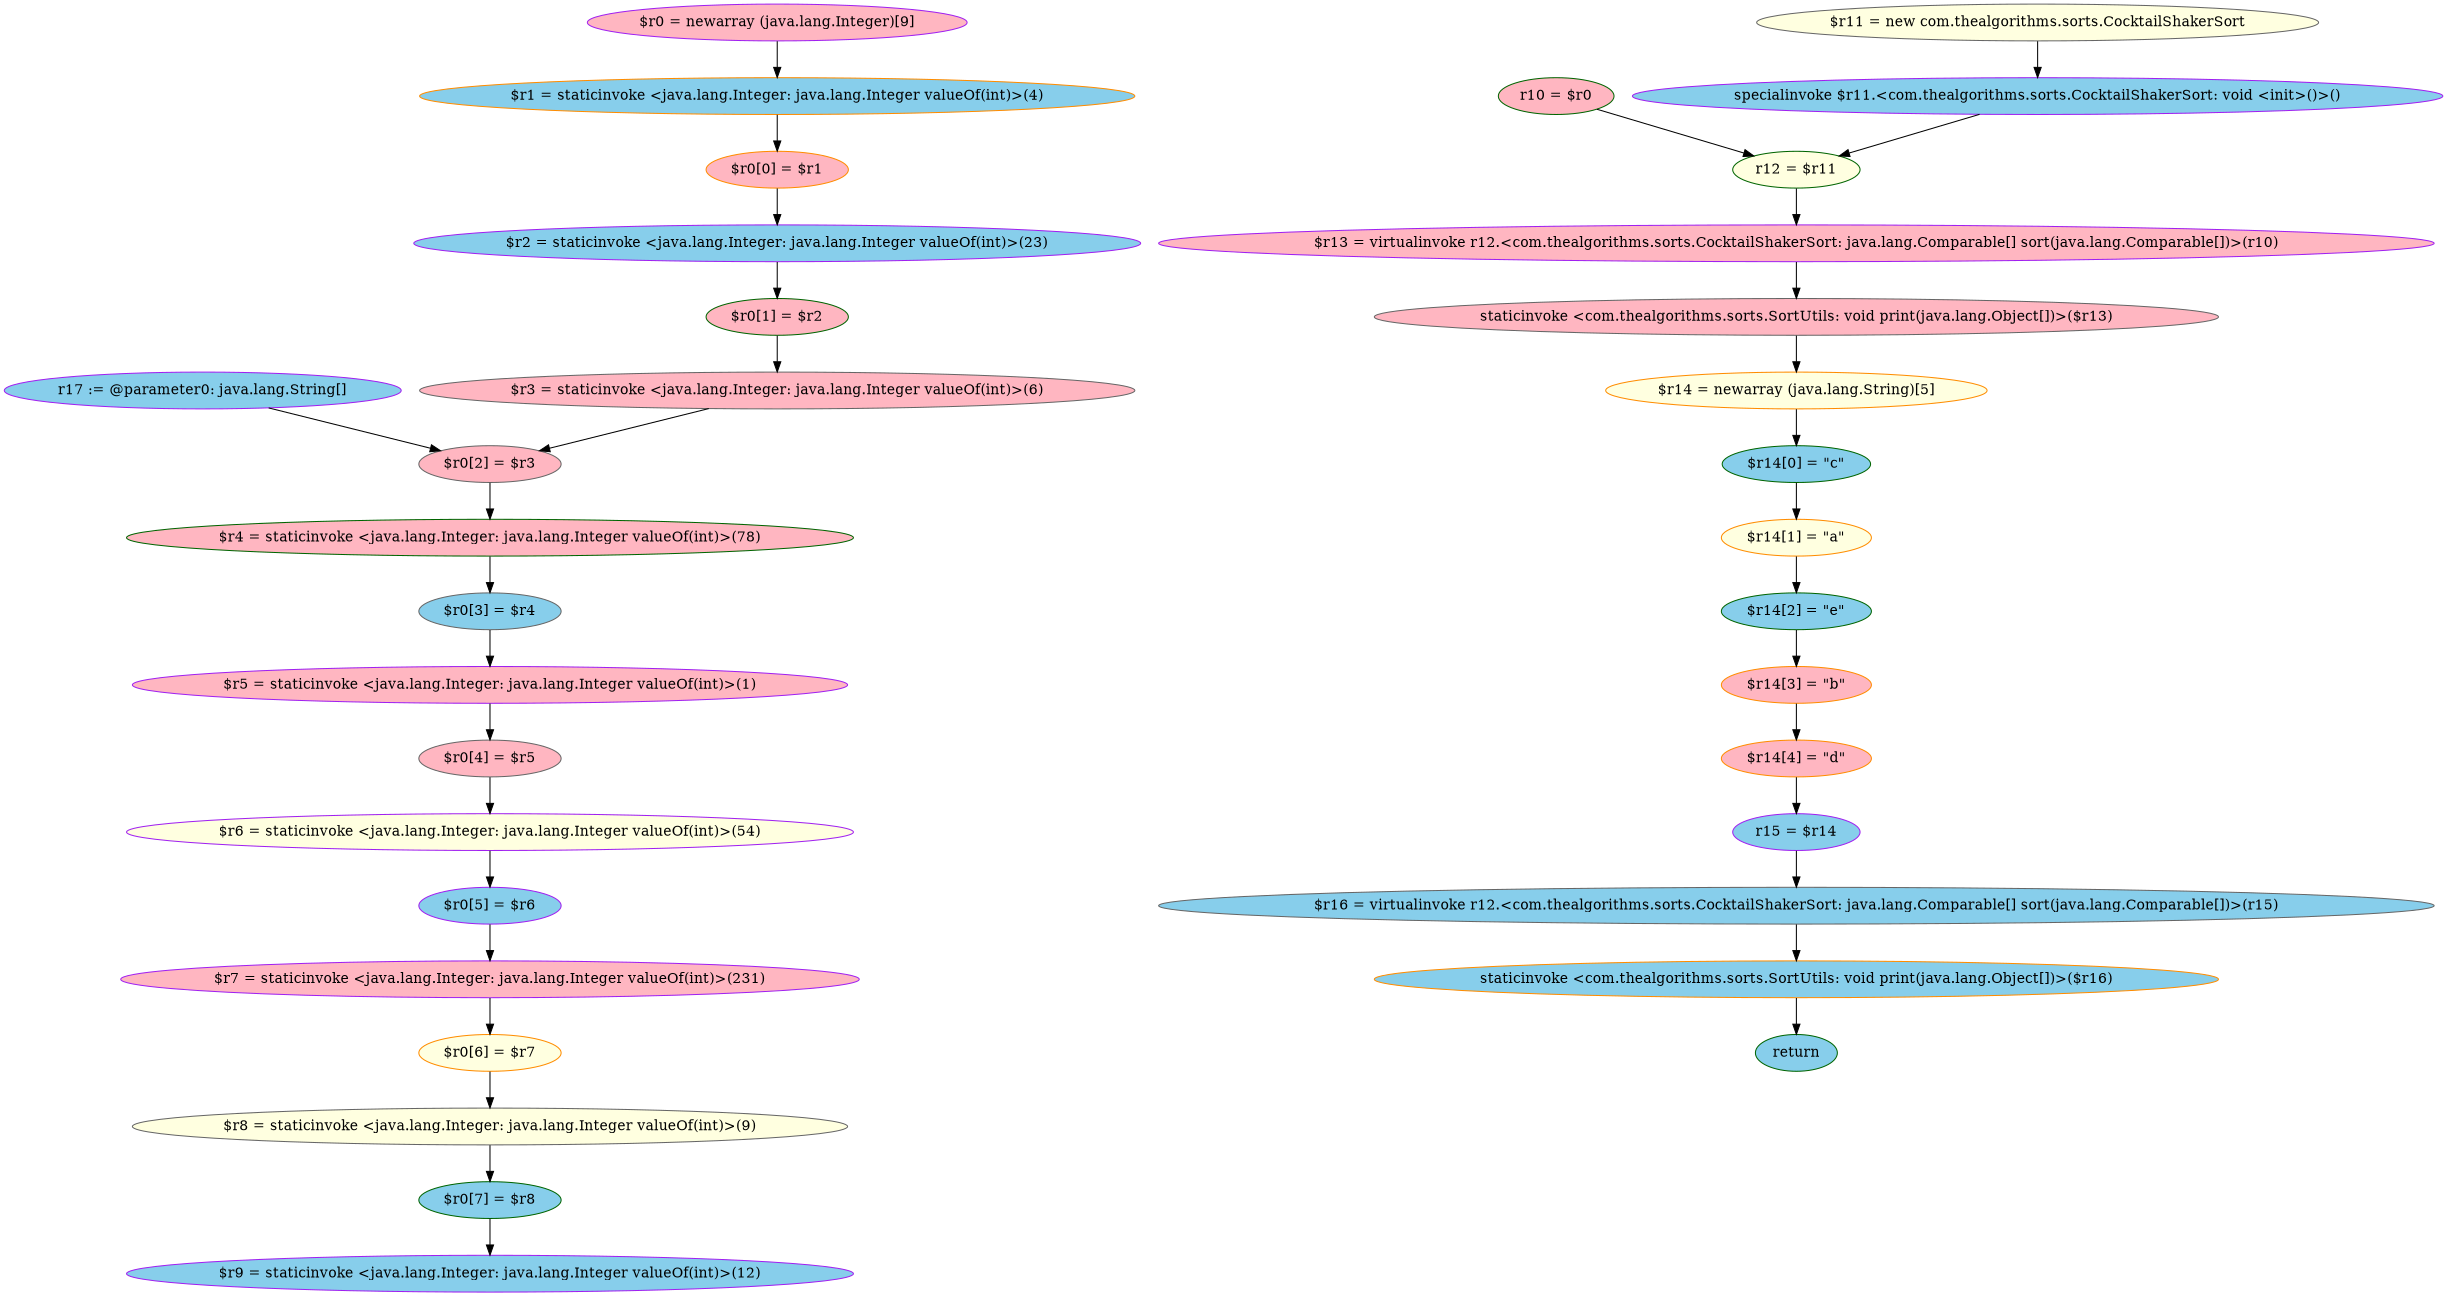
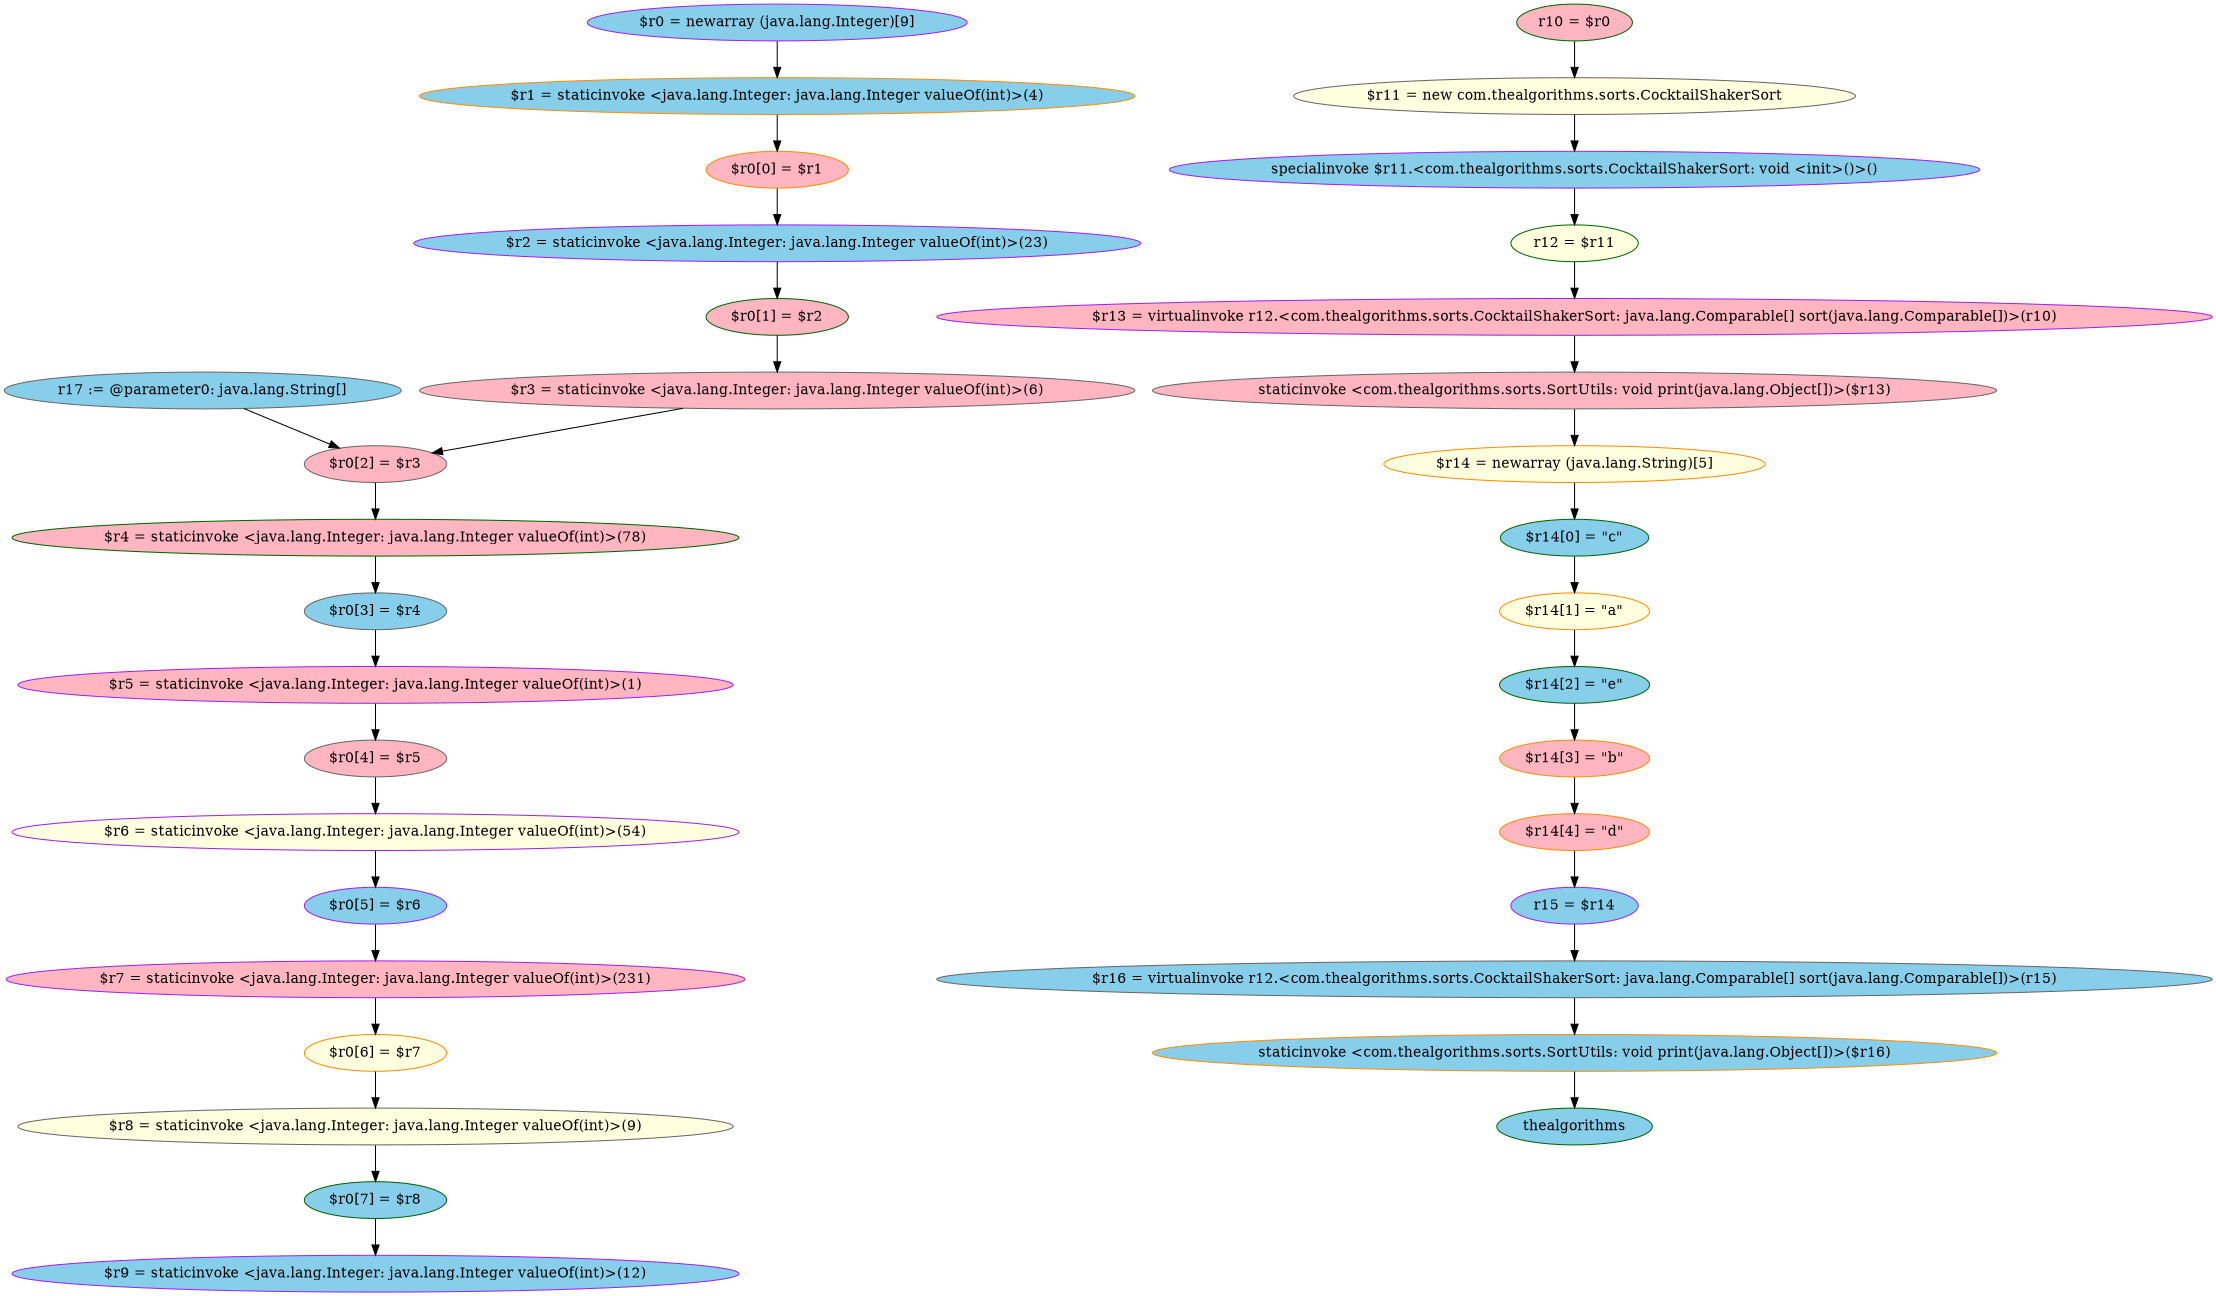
(777, 22) -> (777, 22)
(1670, 131) -> (1575, 54)
(203, 390) -> (203, 390)
(1796, 1053) -> (1575, 1126)
